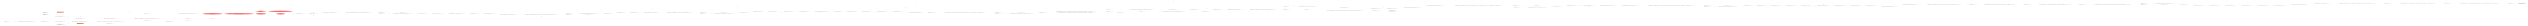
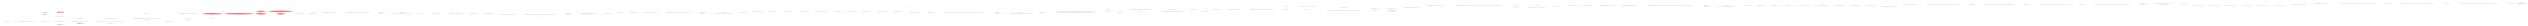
(80, 23) -> (80, 23)
